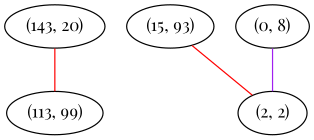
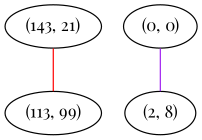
(55, 26) -> (53, 26)
(170, 26) -> none
(273, 26) -> (160, 26)
(273, 113) -> (160, 113)
